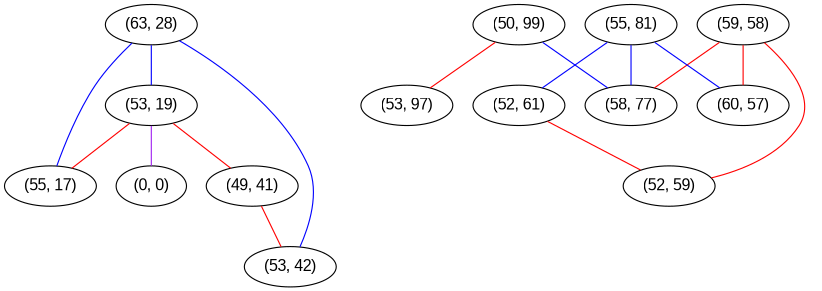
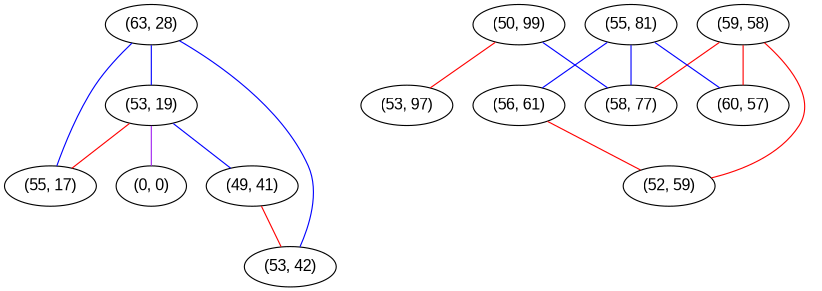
(519, 105) -> (519, 105)
(202, 146) -> (202, 146)
